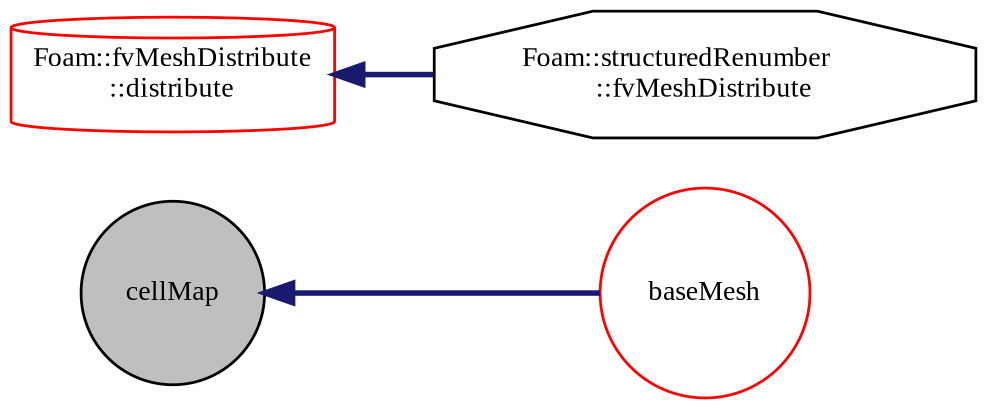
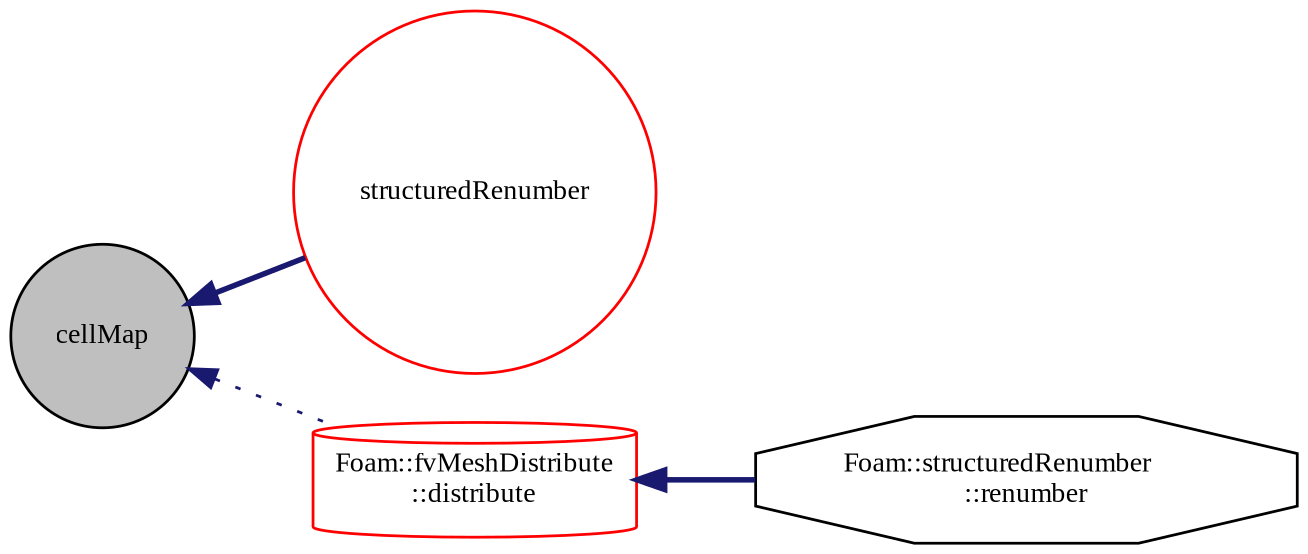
(705, 75) -> (1026, 480)
(705, 293) -> (475, 192)
none -> (274, 402)
